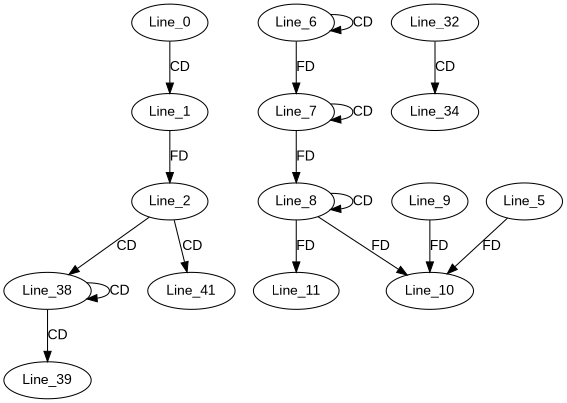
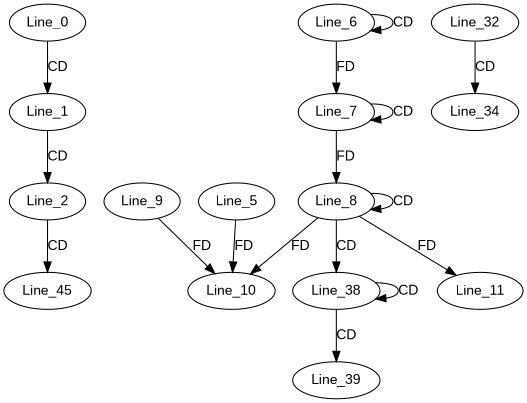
(180, 157) -> (58, 157)
(113, 243) -> (336, 241)
(191, 291) -> (48, 291)
